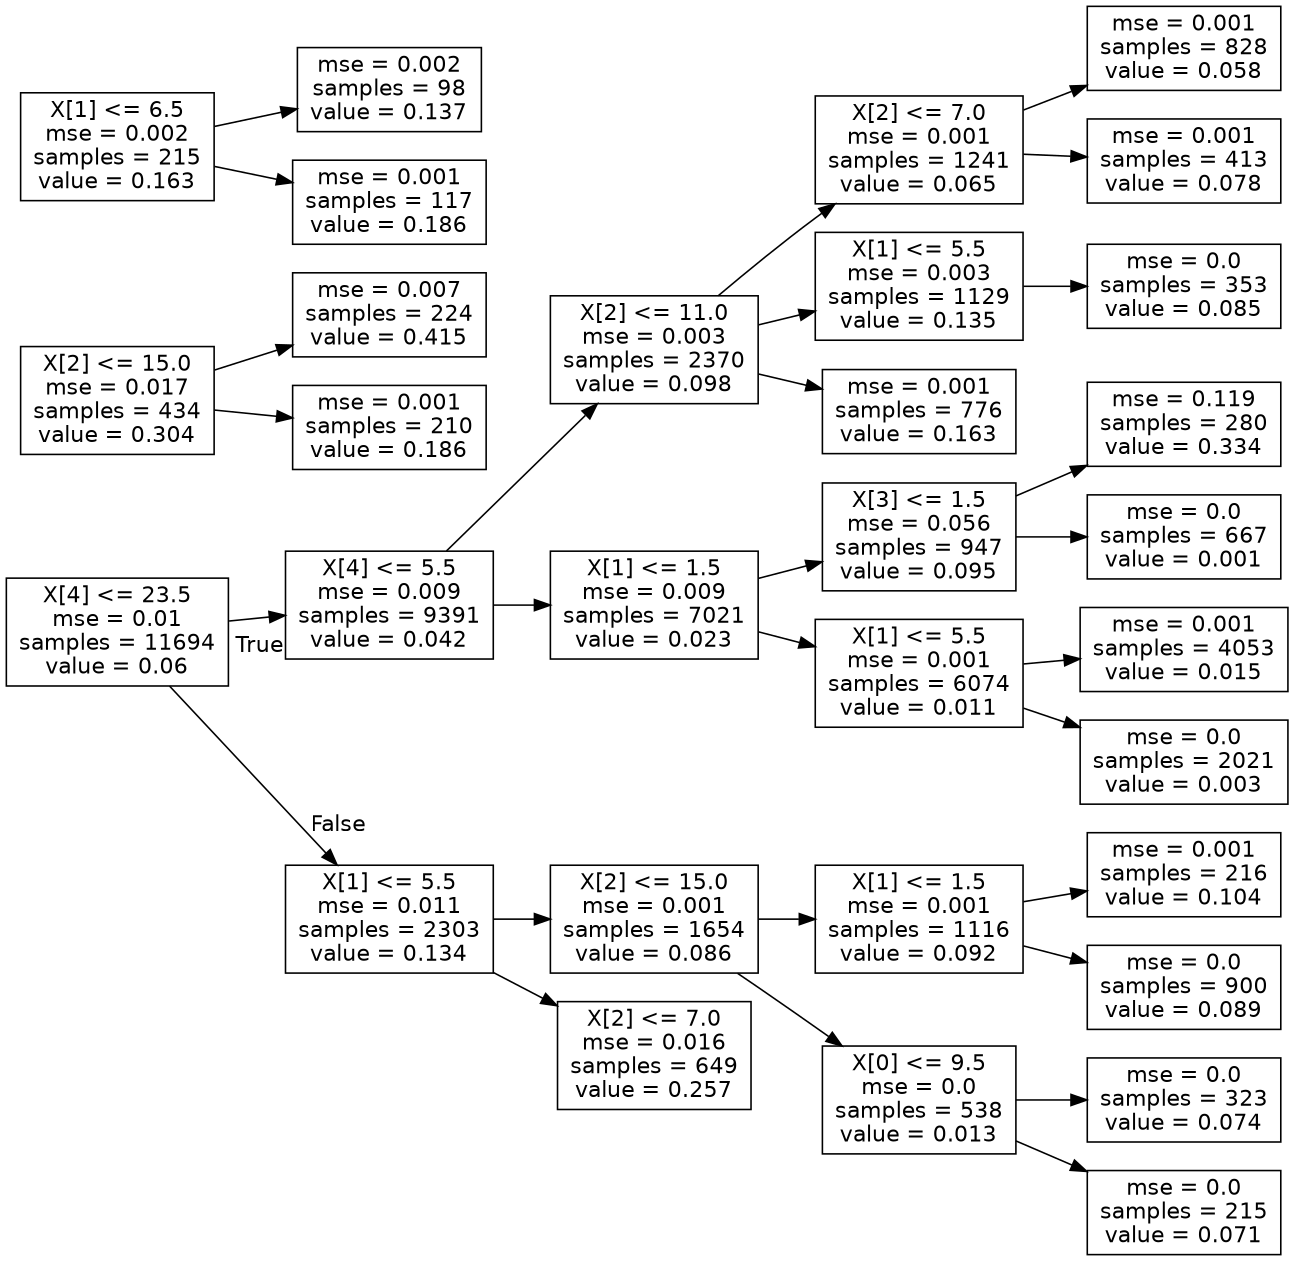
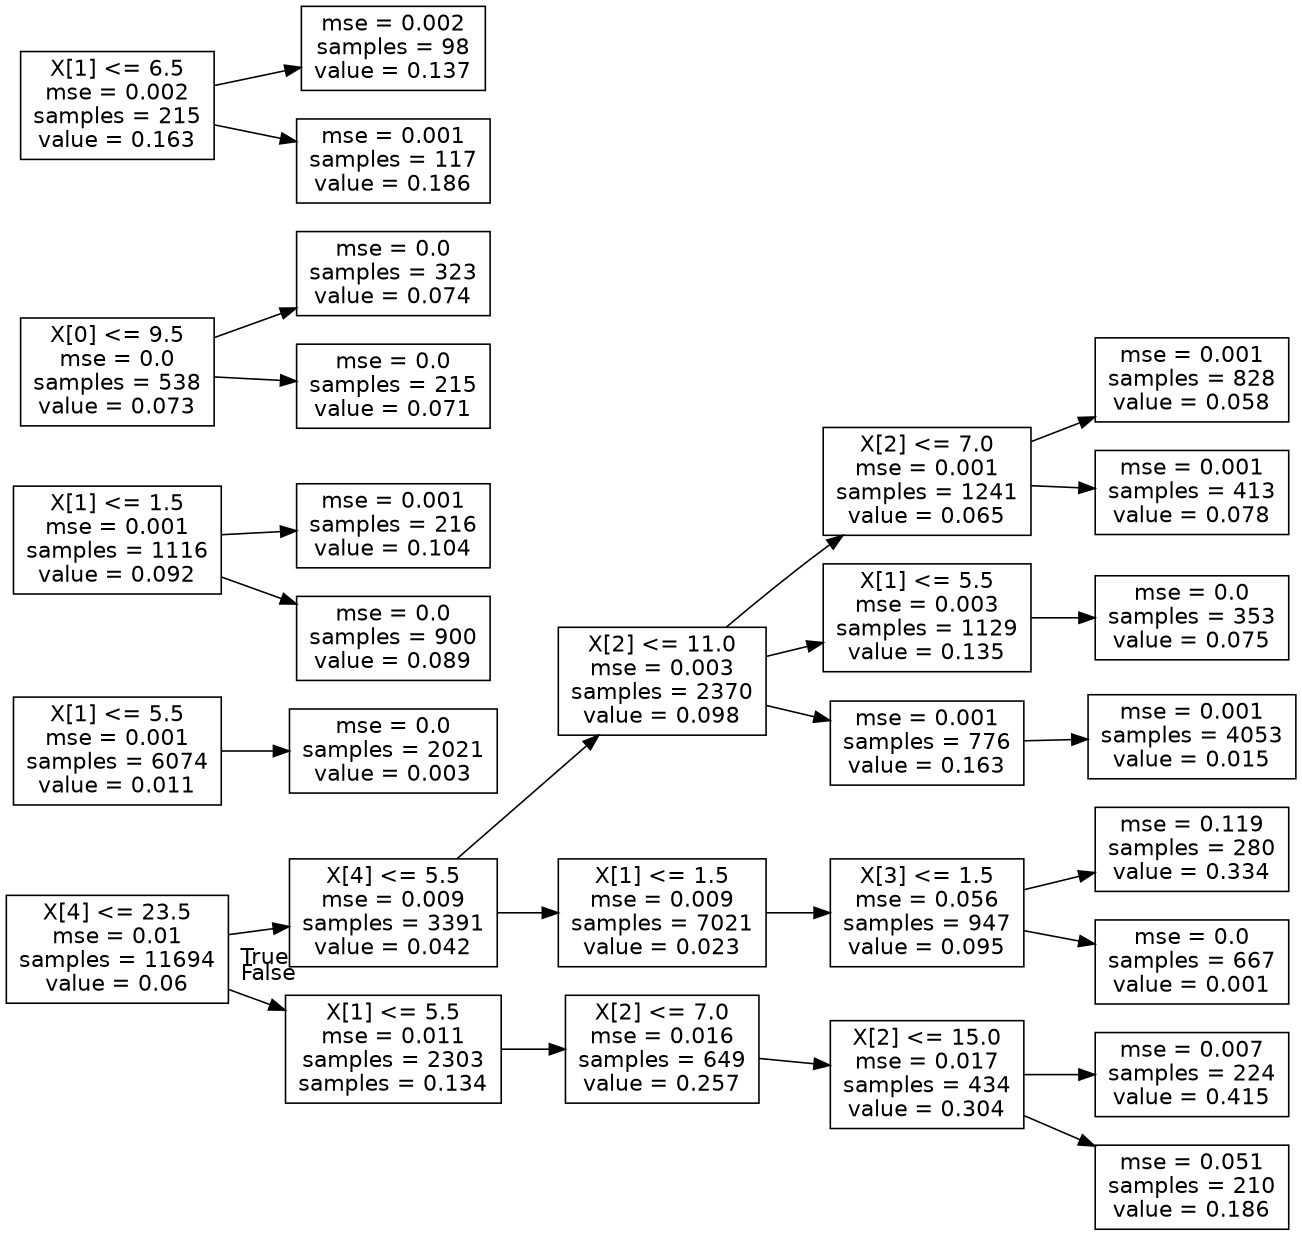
(1184, 286) -> (1192, 618)
(389, 427) -> (1192, 1187)
(389, 605) -> (393, 913)
(779, 637) -> none
(1044, 662) -> (1048, 740)
(389, 919) -> (393, 1049)
(654, 919) -> none
none -> (787, 1061)
(919, 1100) -> (117, 372)
